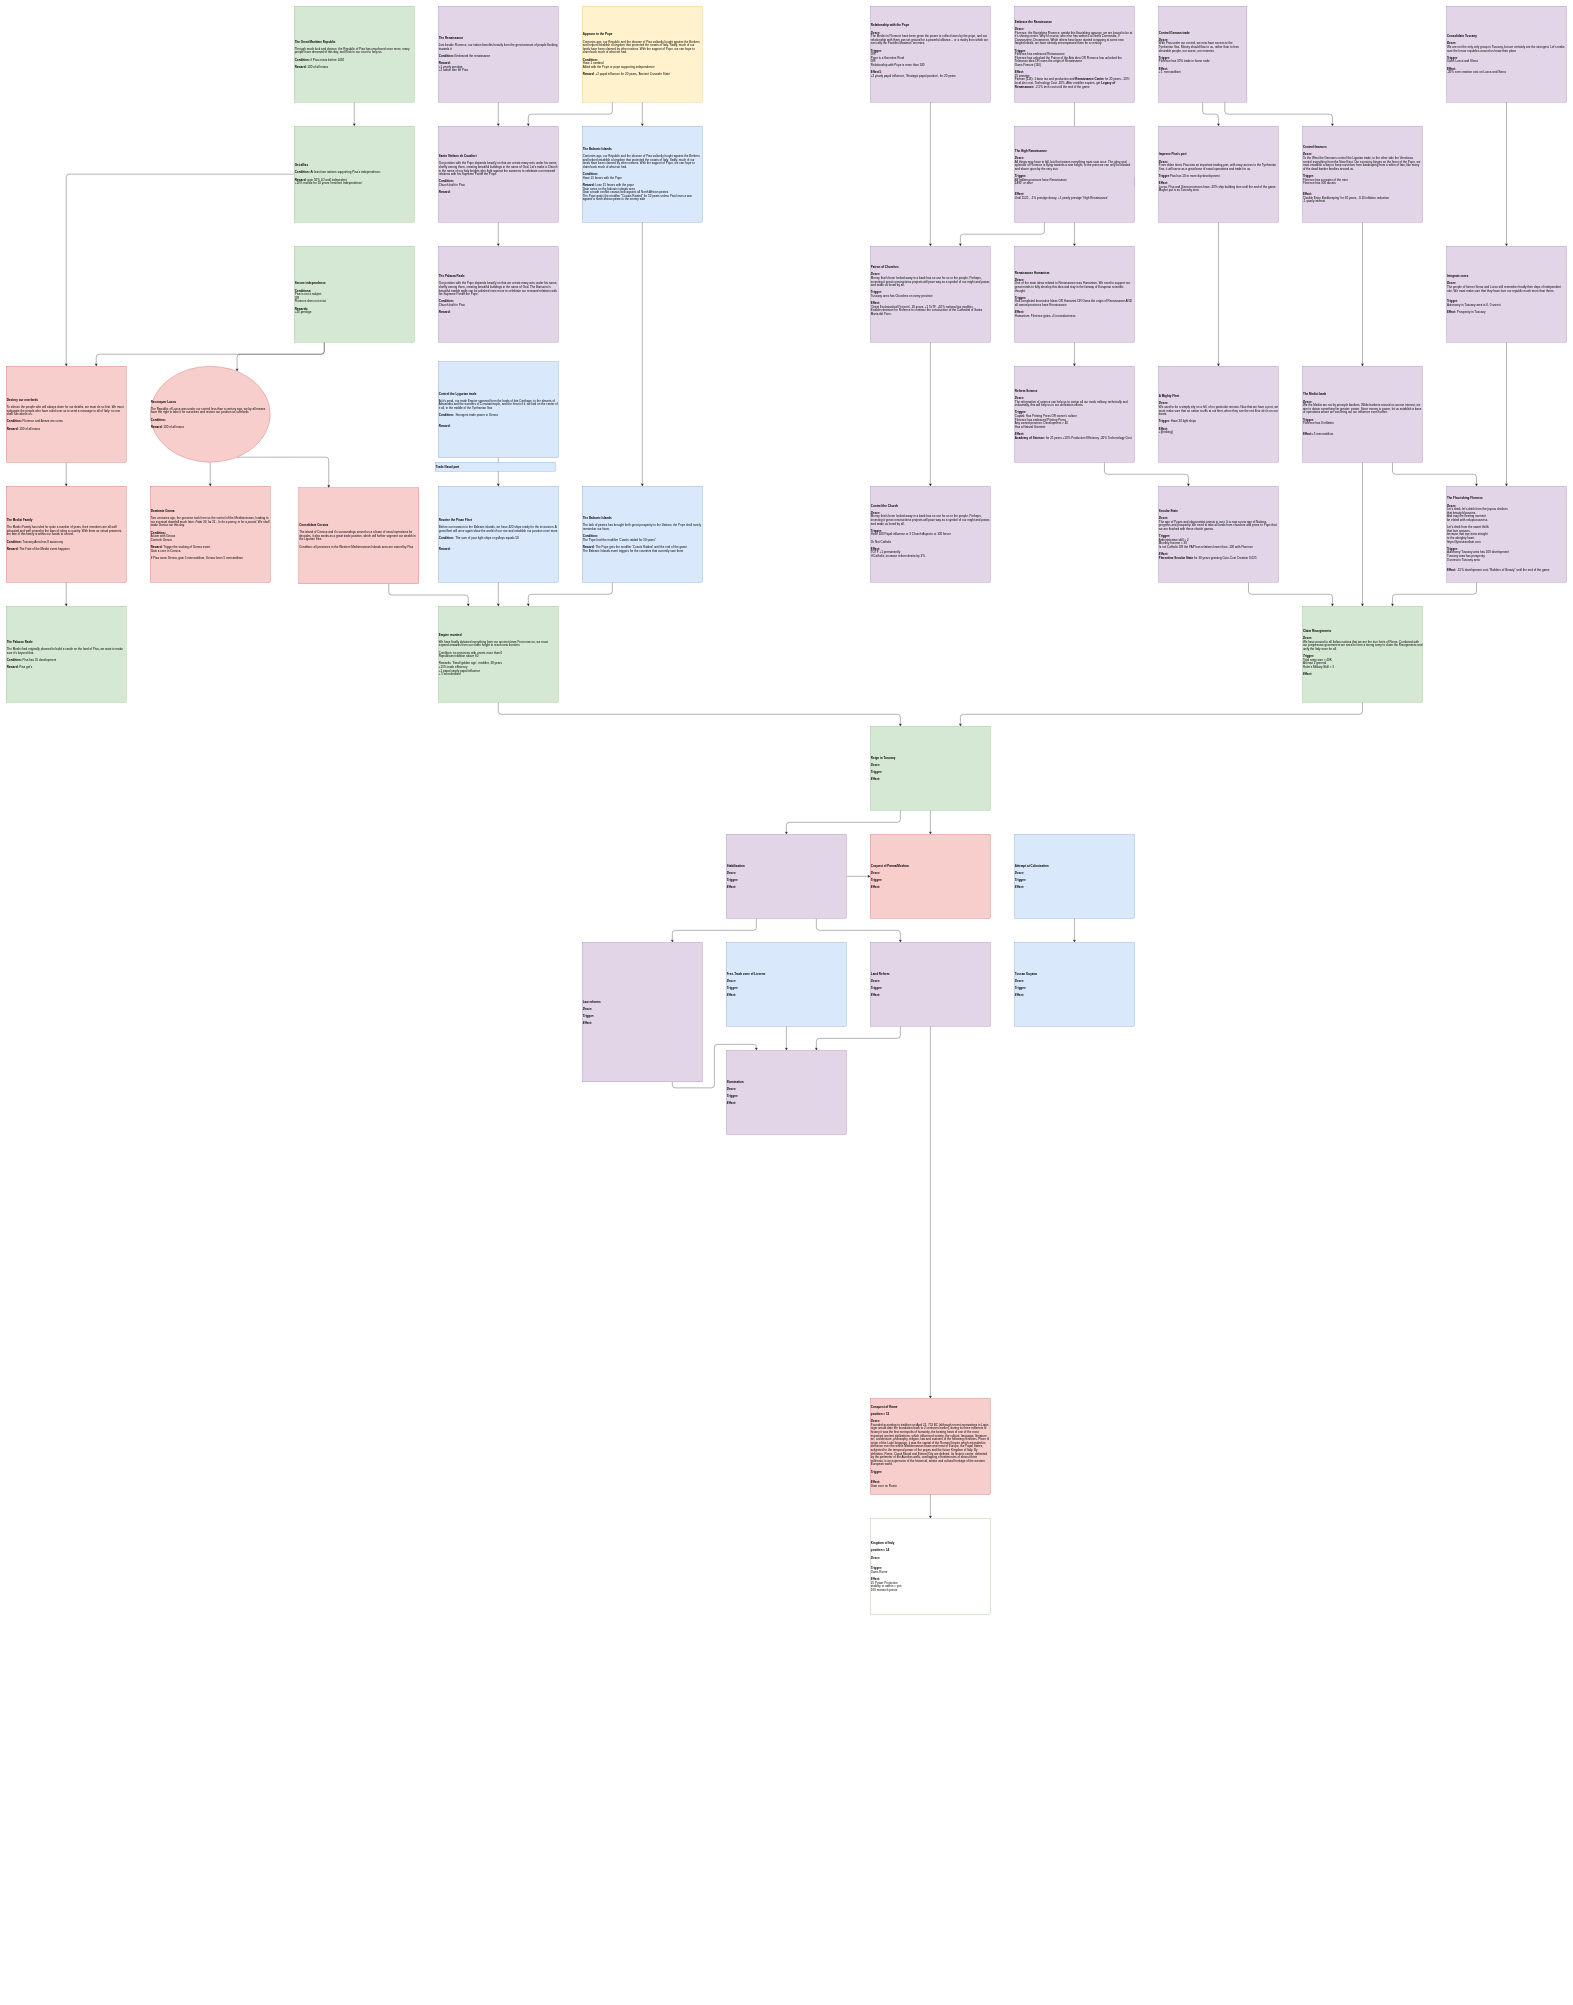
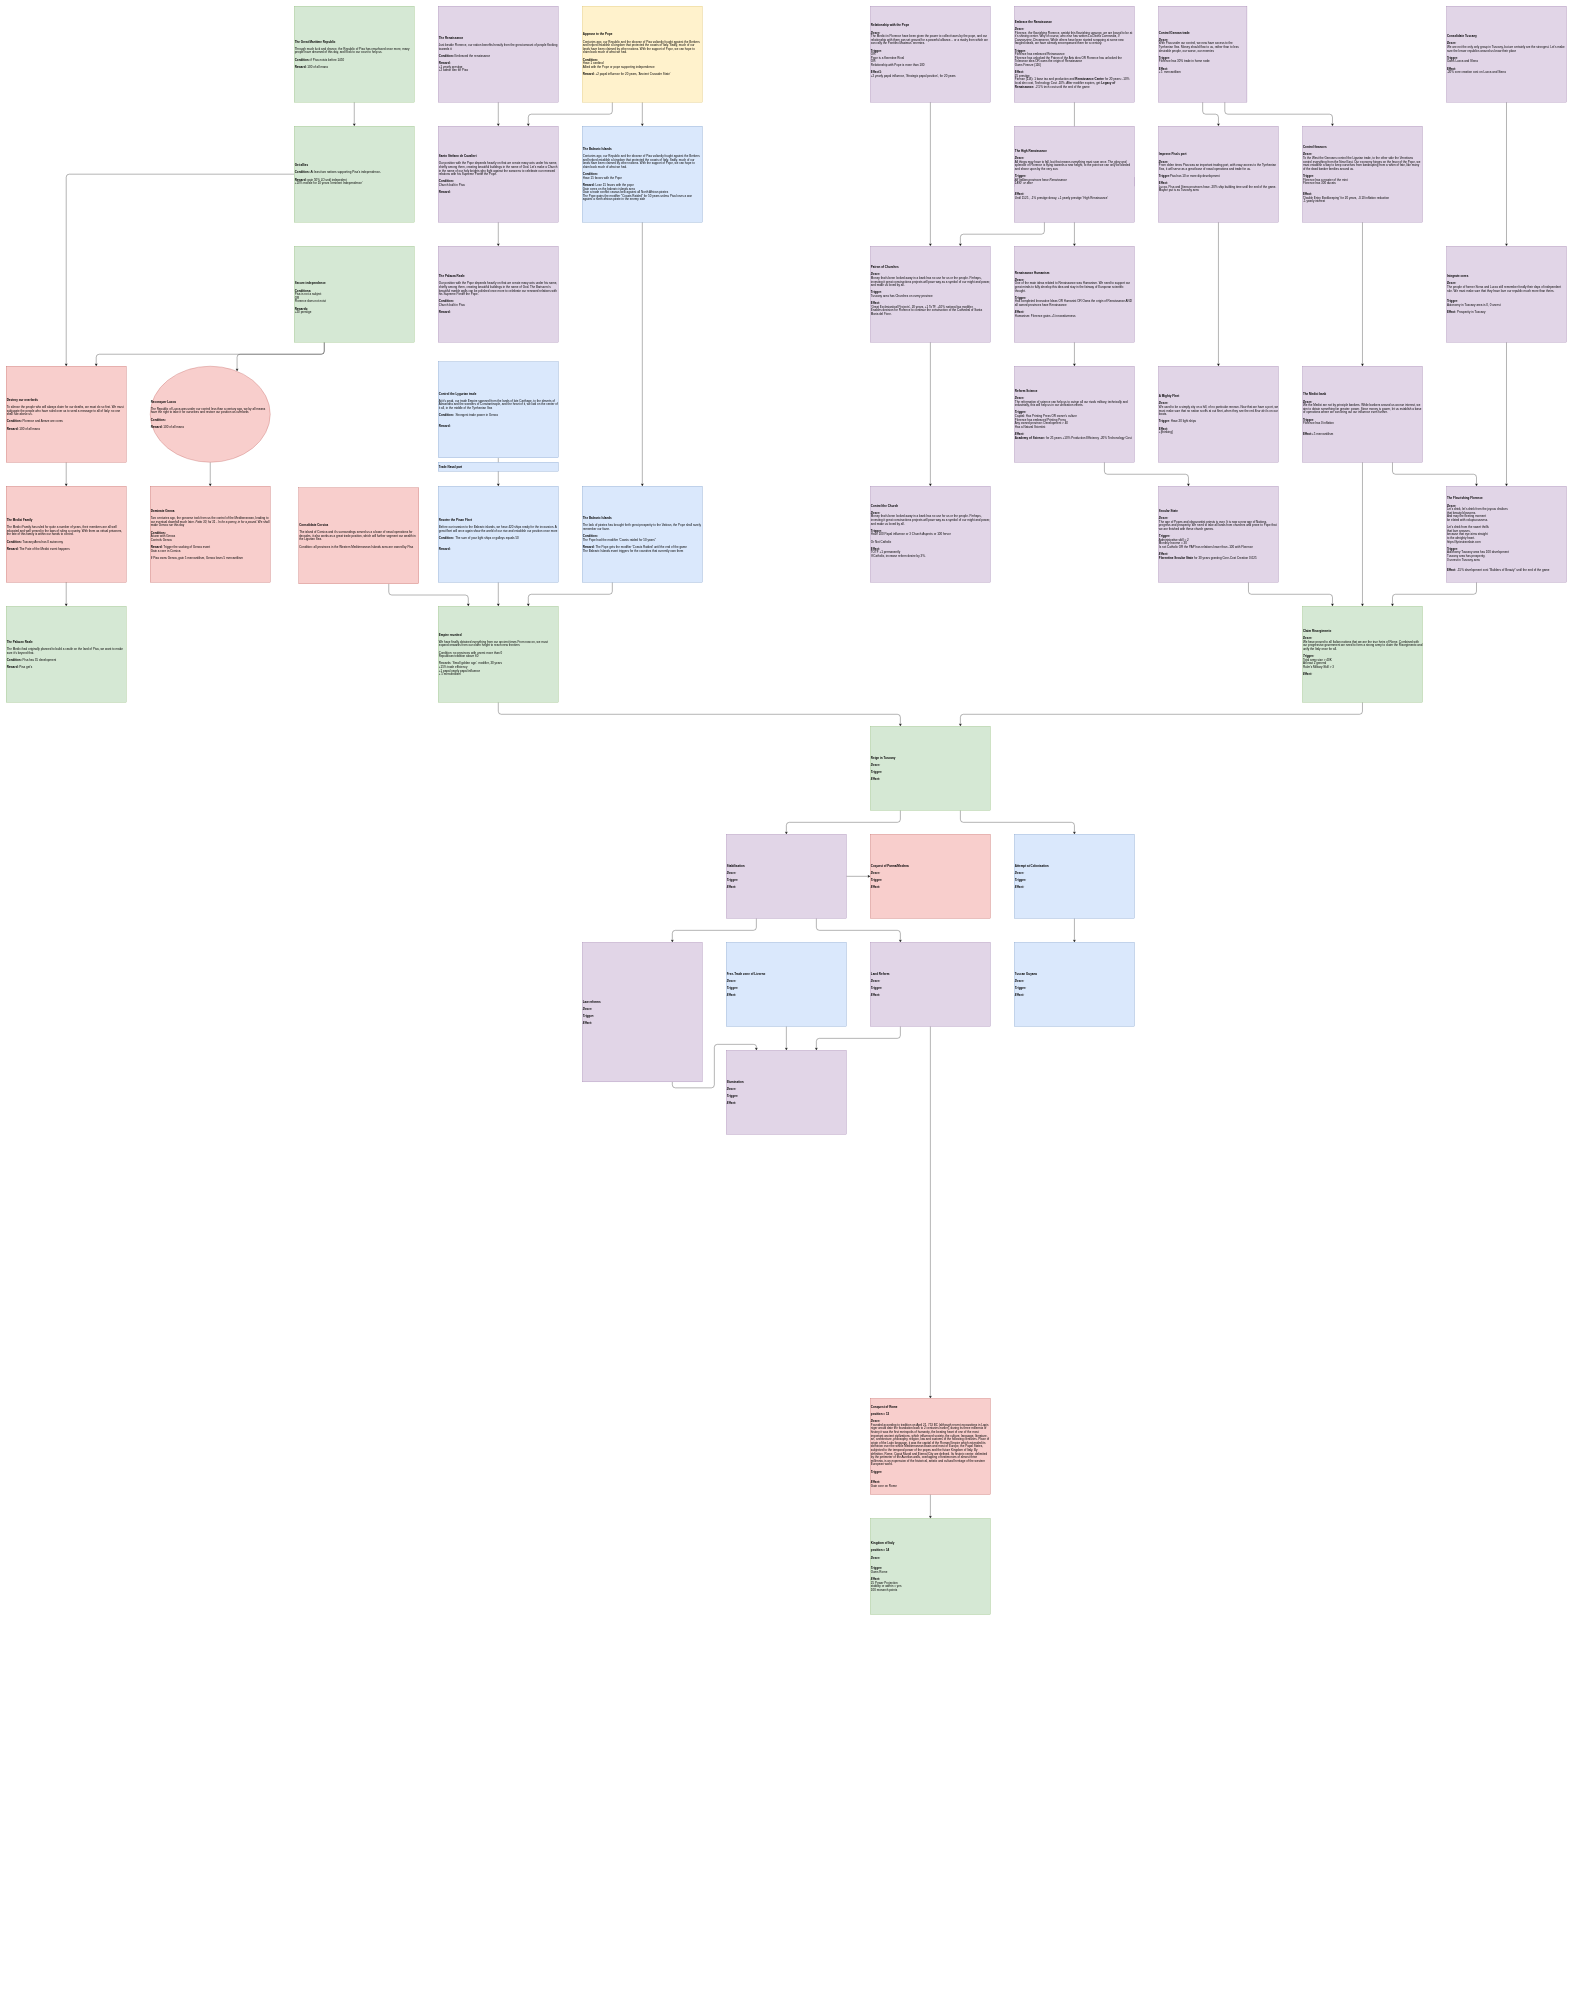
(495, 467) -> (498, 467)
(329, 484) -> none
(930, 831) -> none
none -> (1074, 831)
(930, 1566) -> (930, 1566)
